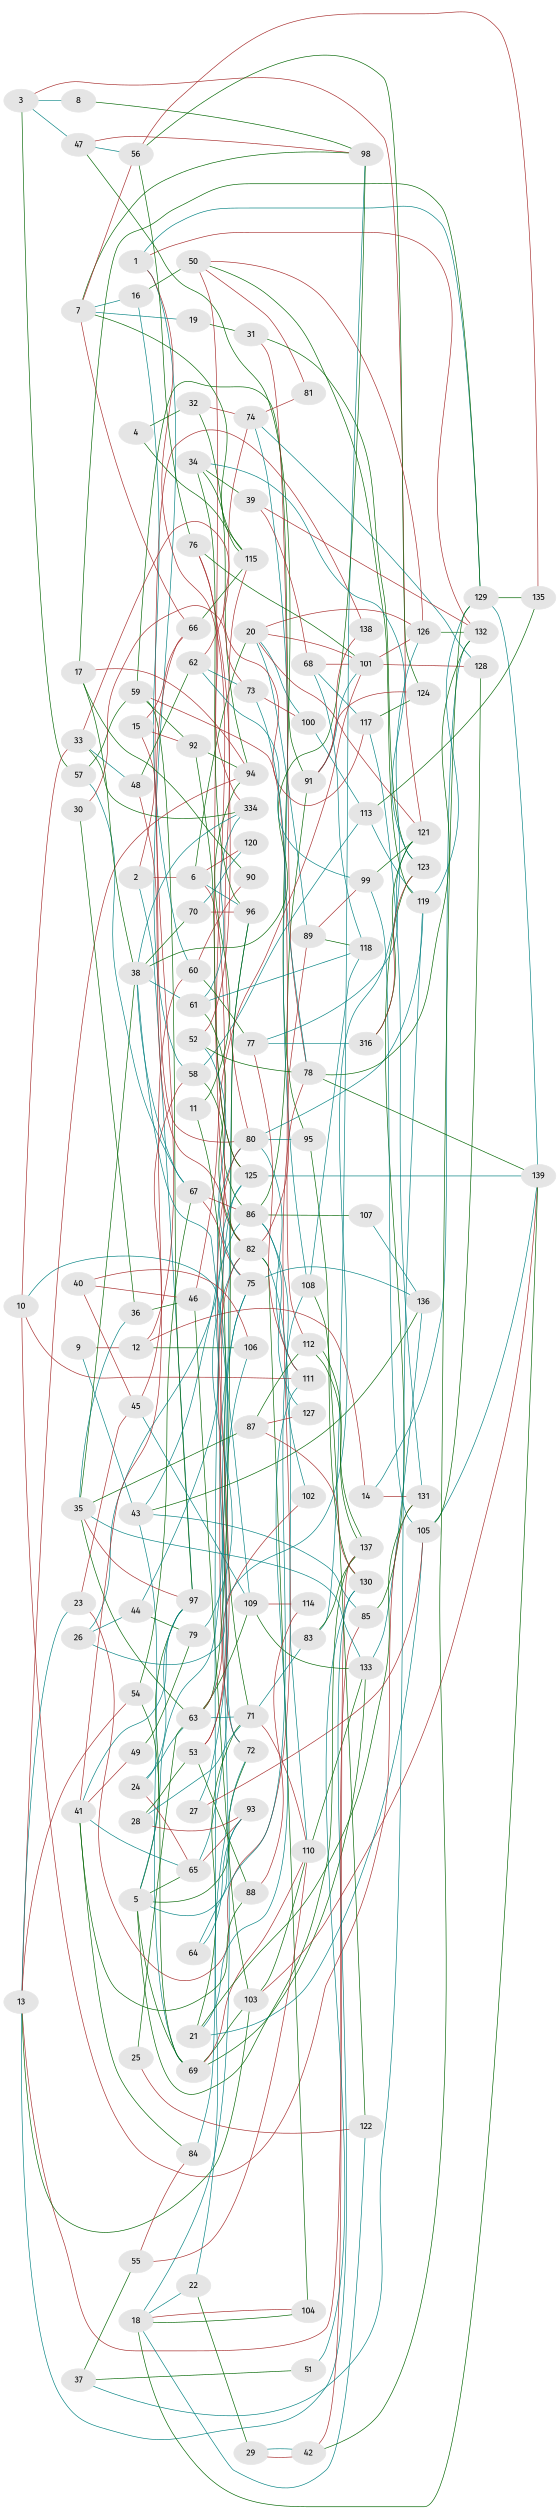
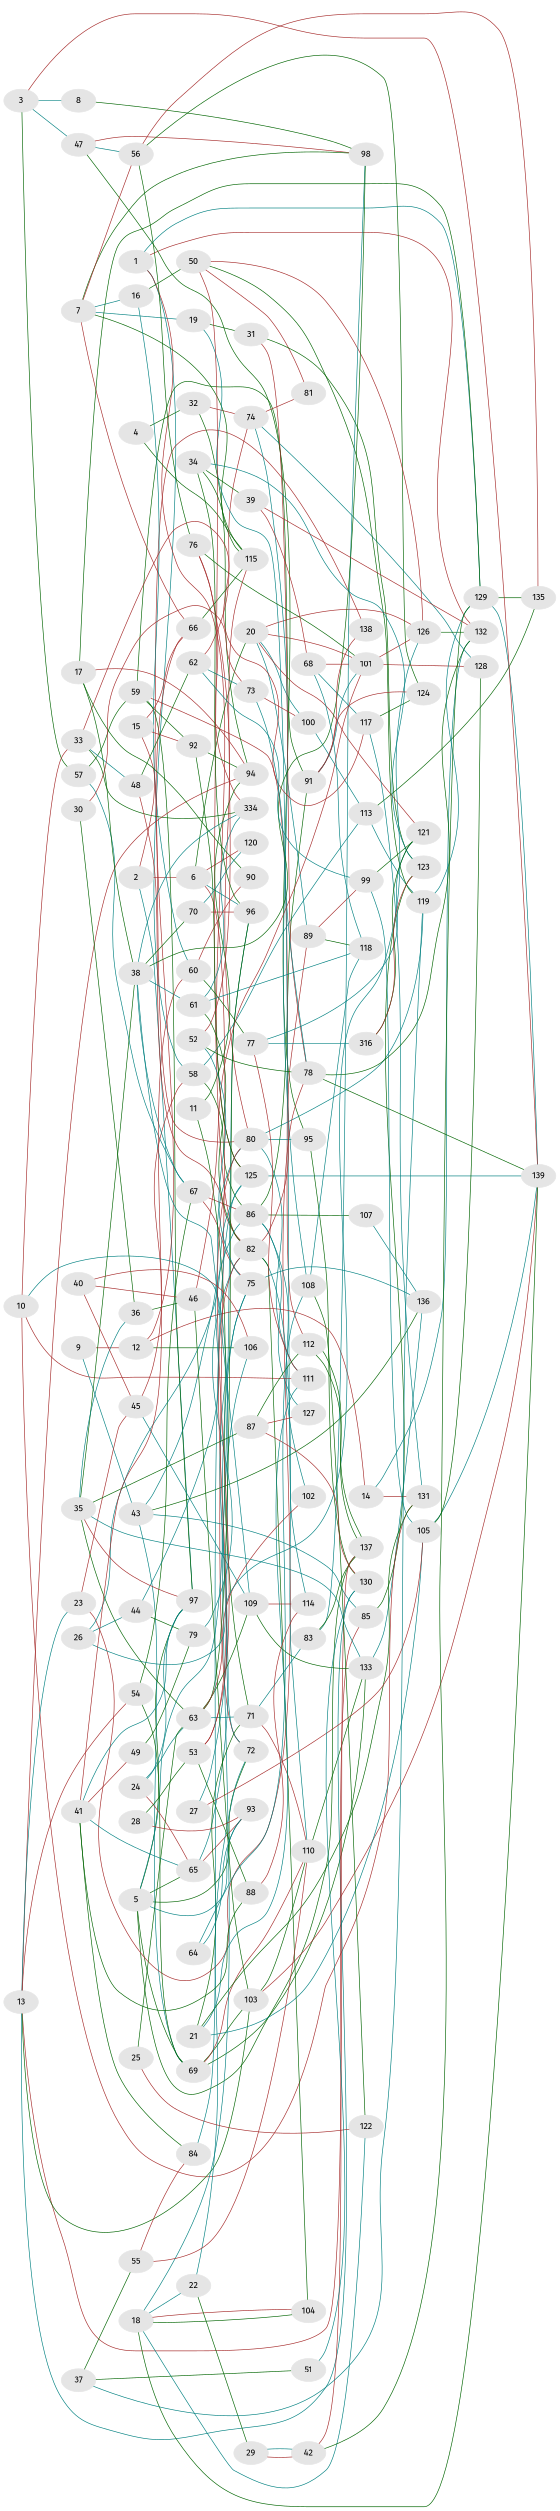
(392, 189) -> (487, 384)
none -> (282, 723)
(199, 1778) -> none
